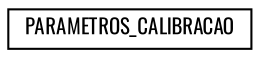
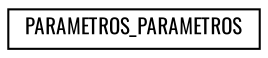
(130, 29) -> (134, 29)
